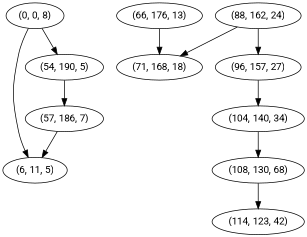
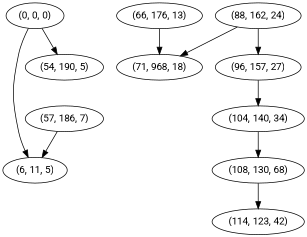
(35, 16) -> (35, 16)
(160, 67) -> (160, 67)
(64, 89) -> none
